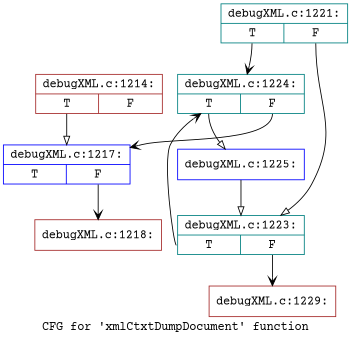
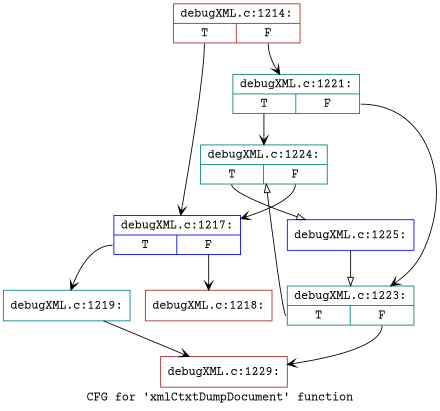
none -> (270, 56)
(67, 125) -> (195, 125)
(326, 132) -> (435, 177)
(168, 178) -> (275, 255)
none -> (67, 306)
